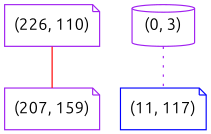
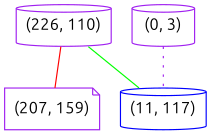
(52, 25) -> (64, 25)
none -> (114, 67)
(163, 109) -> (163, 109)
